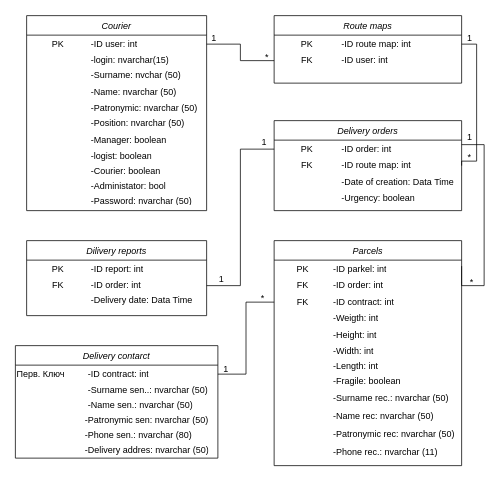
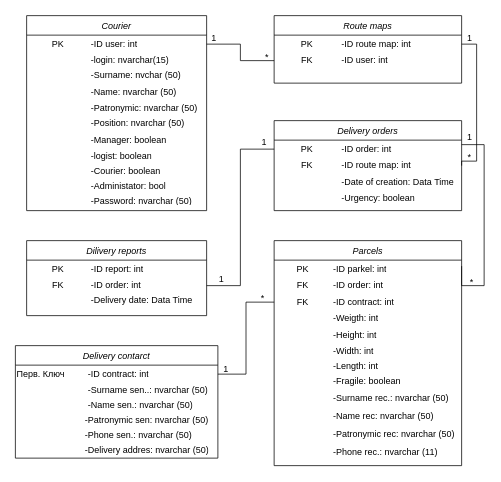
(145, 435) -> (145, 435)
